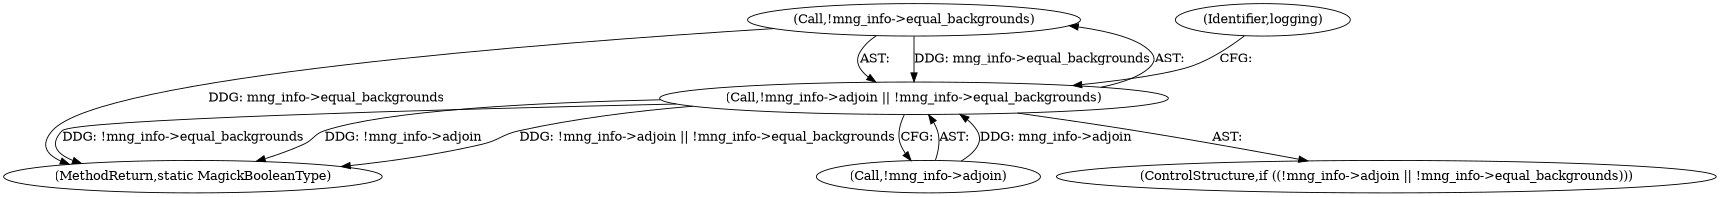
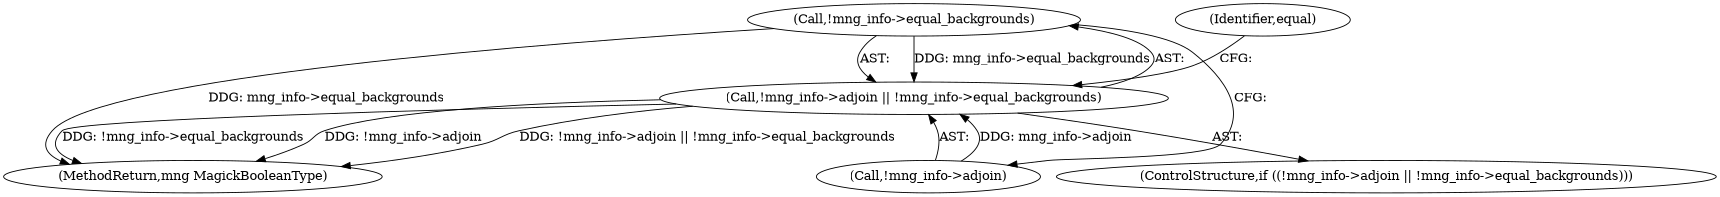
(1263, 20) -> (1263, 20)
(899, 134) -> (1229, 133)
(193, 177) -> (193, 177)
